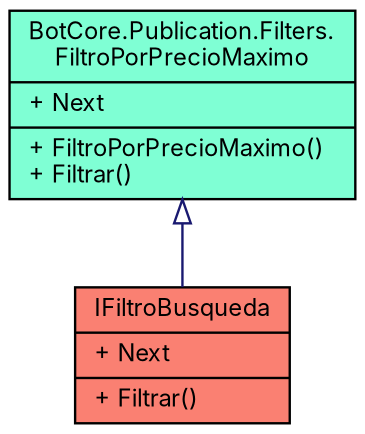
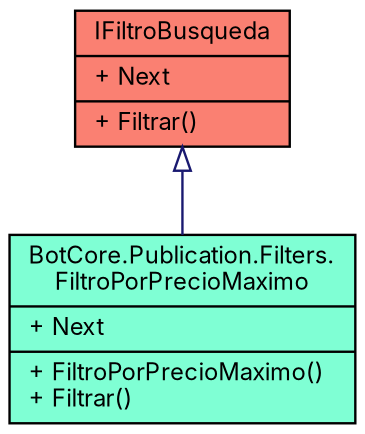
(182, 255) -> (182, 203)
